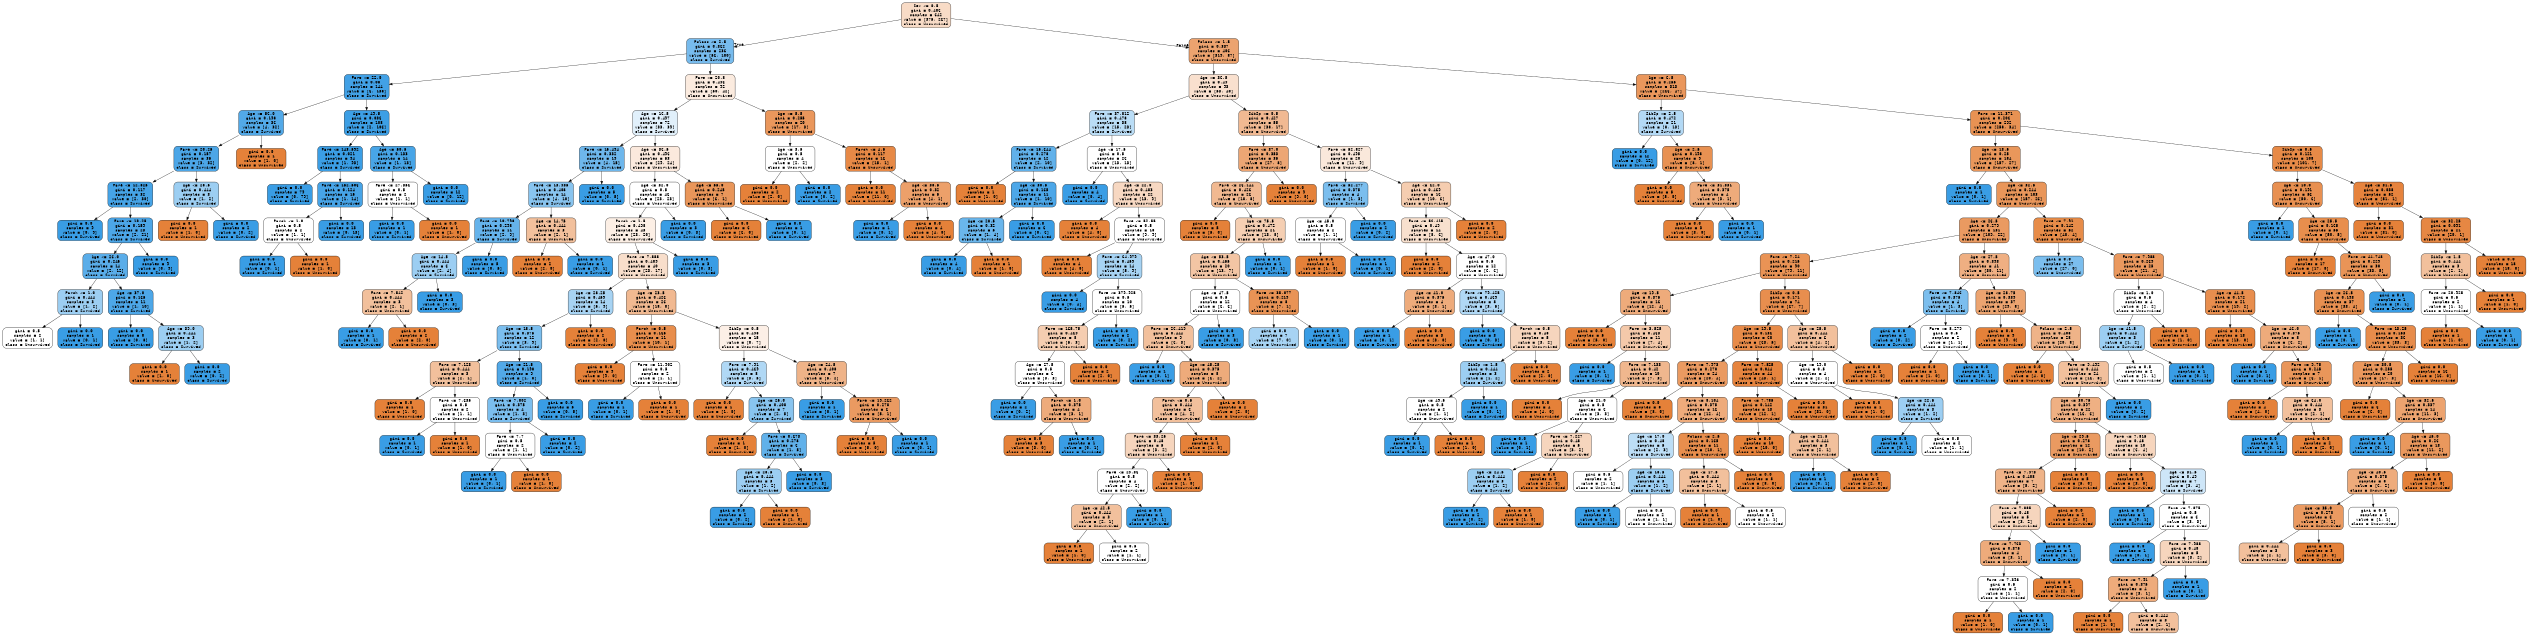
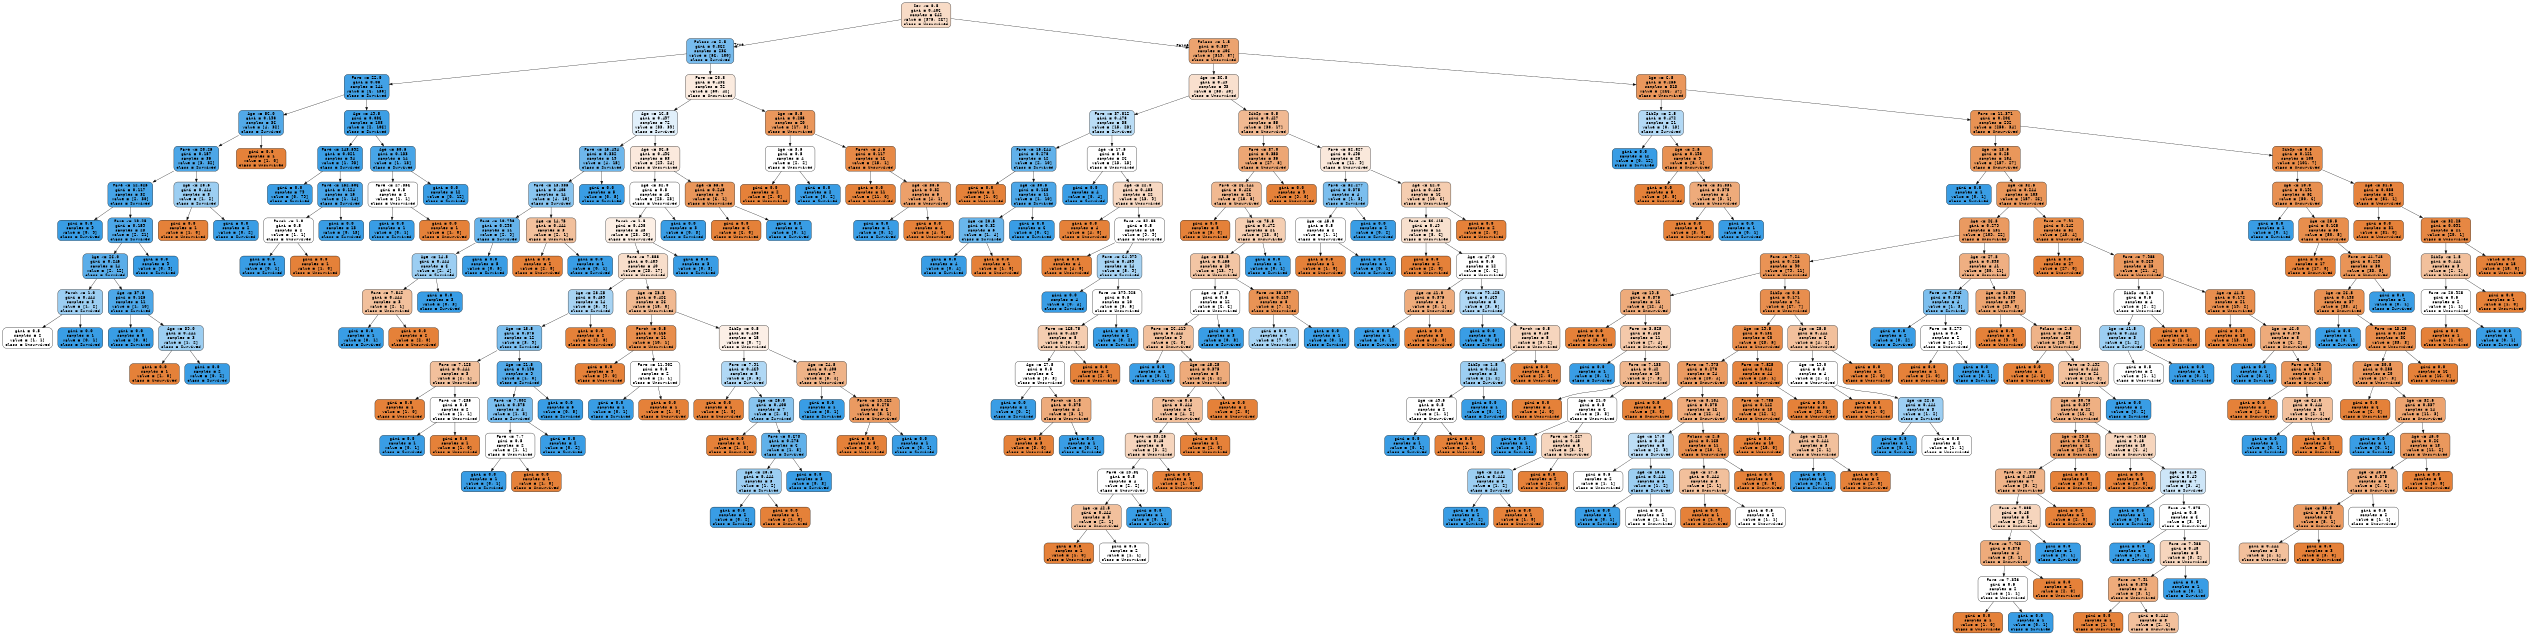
(2059, 266) -> (2059, 266)
